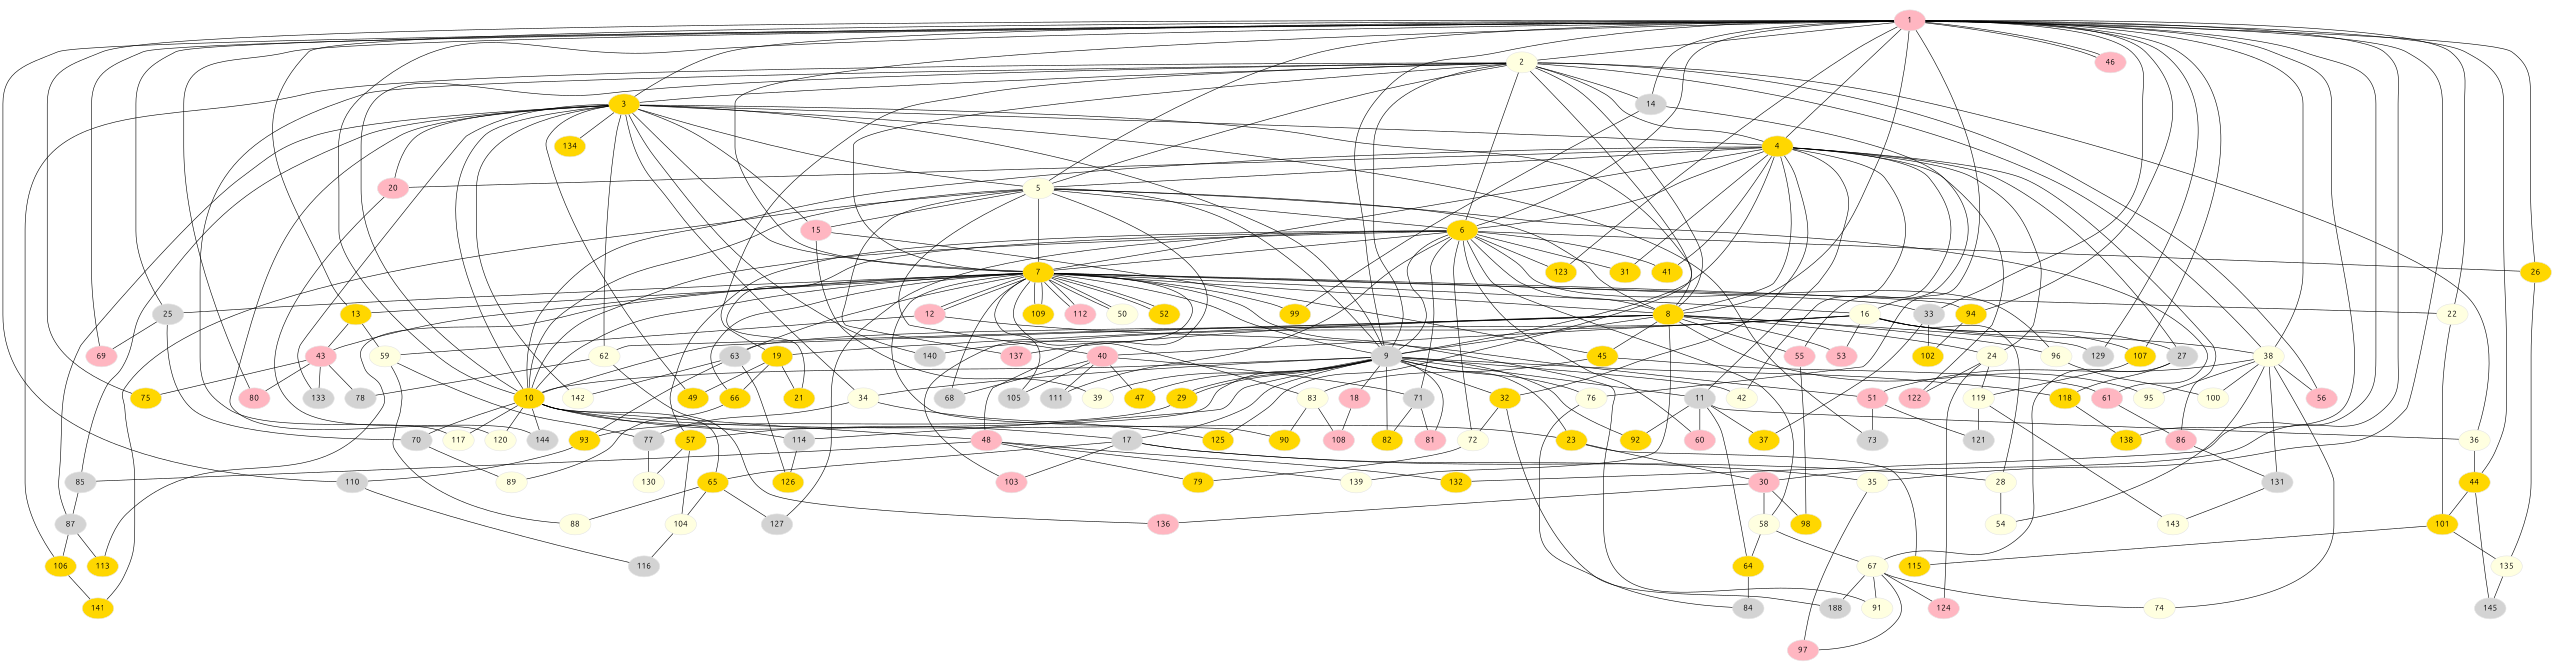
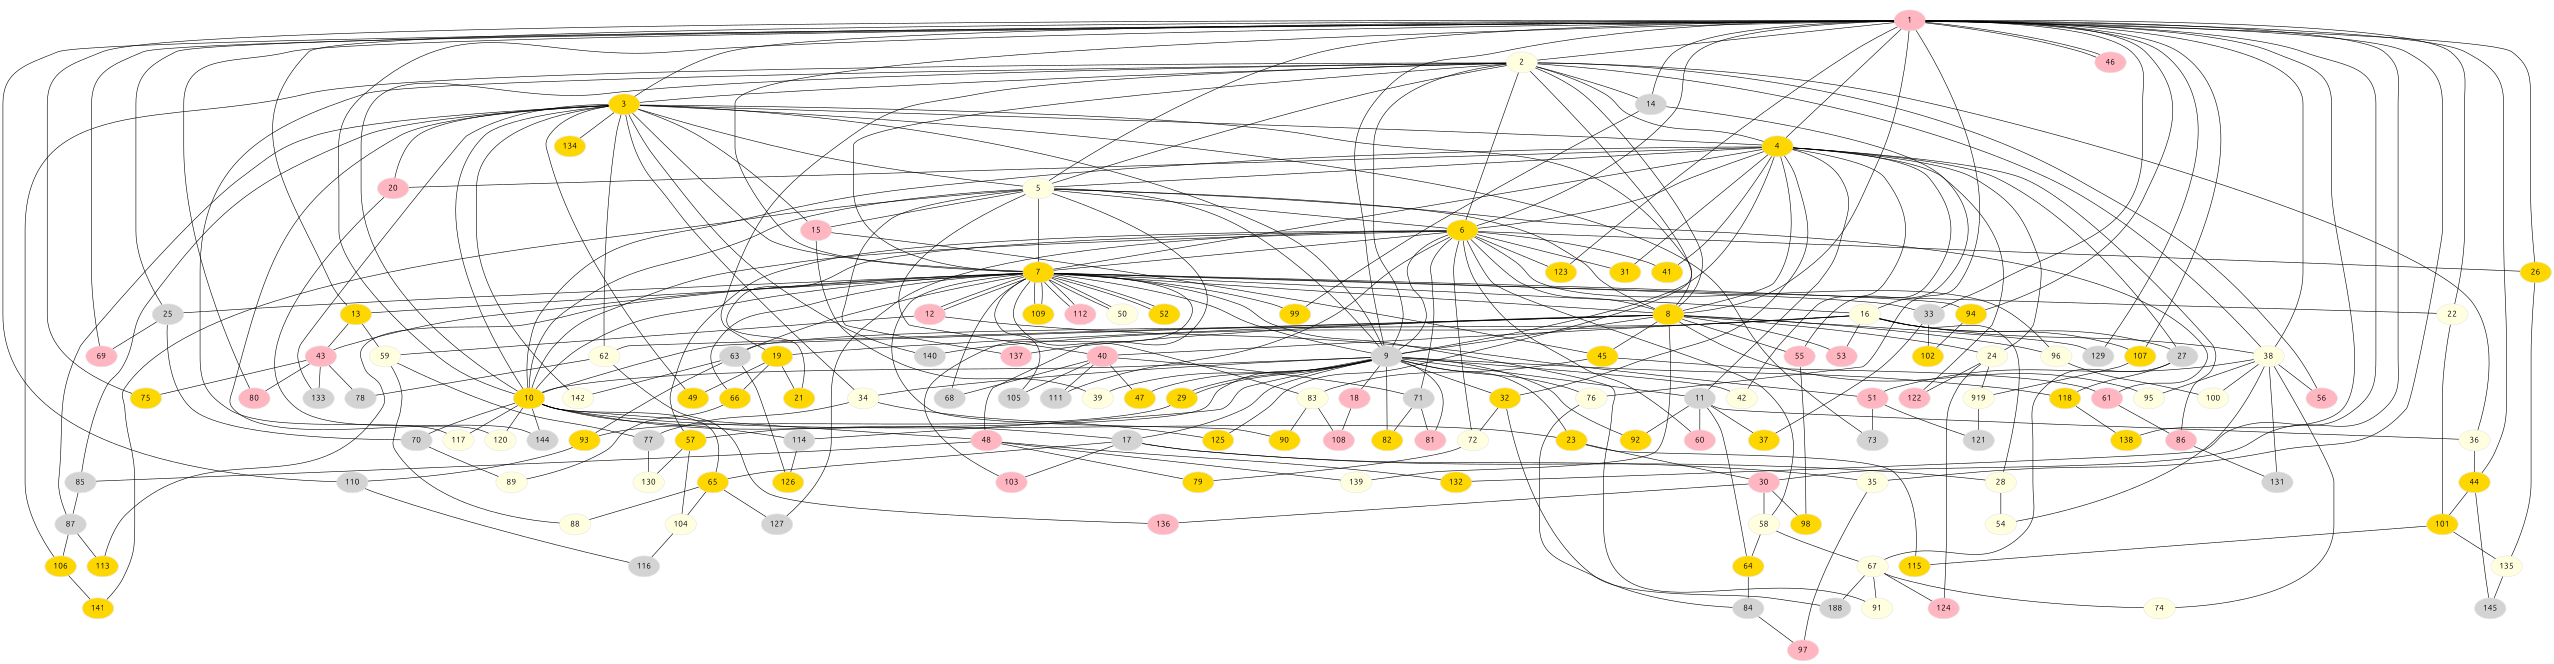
(1979, 398) -> (1979, 398)
(2173, 524) -> none
(1885, 632) -> (1776, 629)
